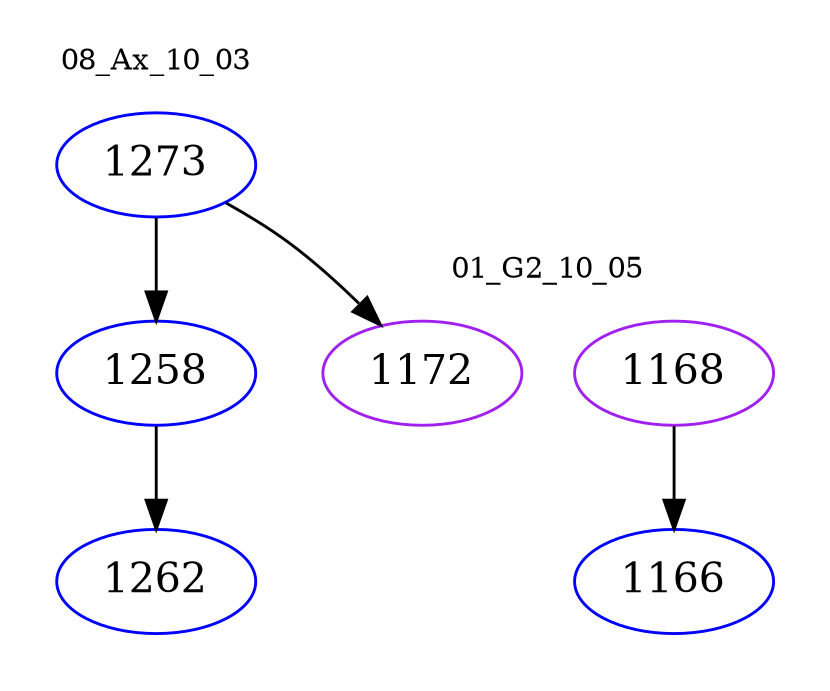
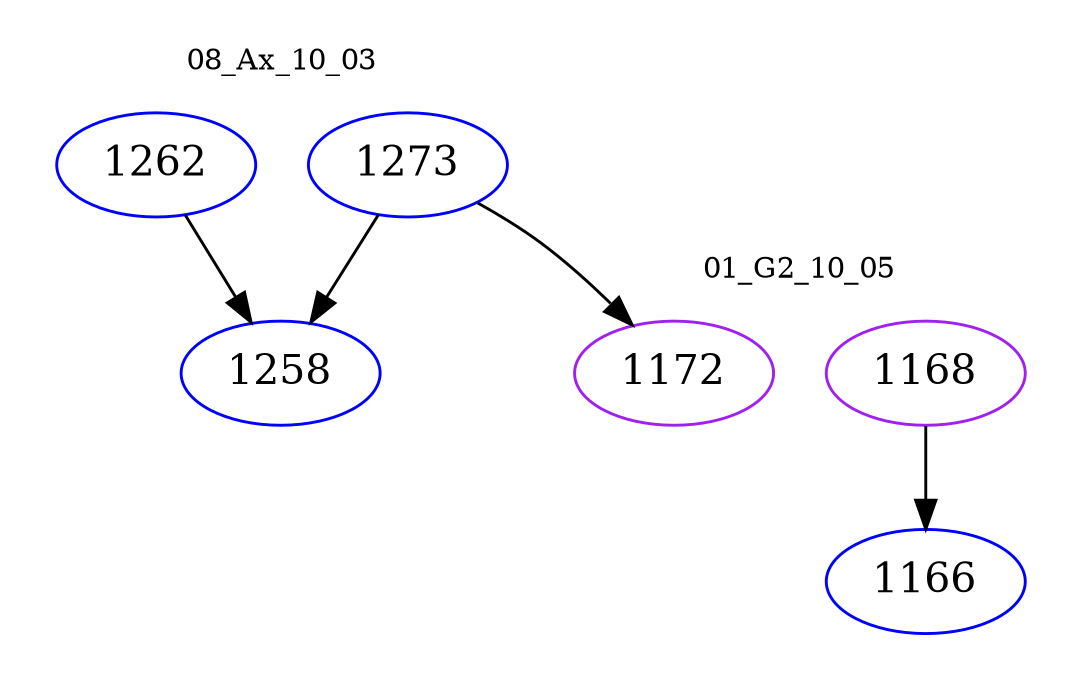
(156, 463) -> (210, 256)
